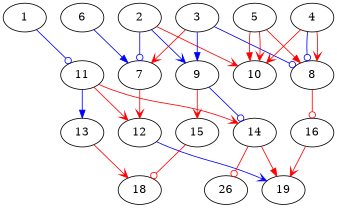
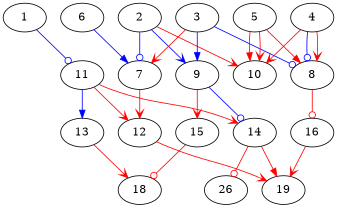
(208, 160) -> (208, 160)
